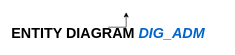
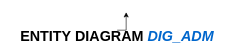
(108, 33) -> (117, 36)
